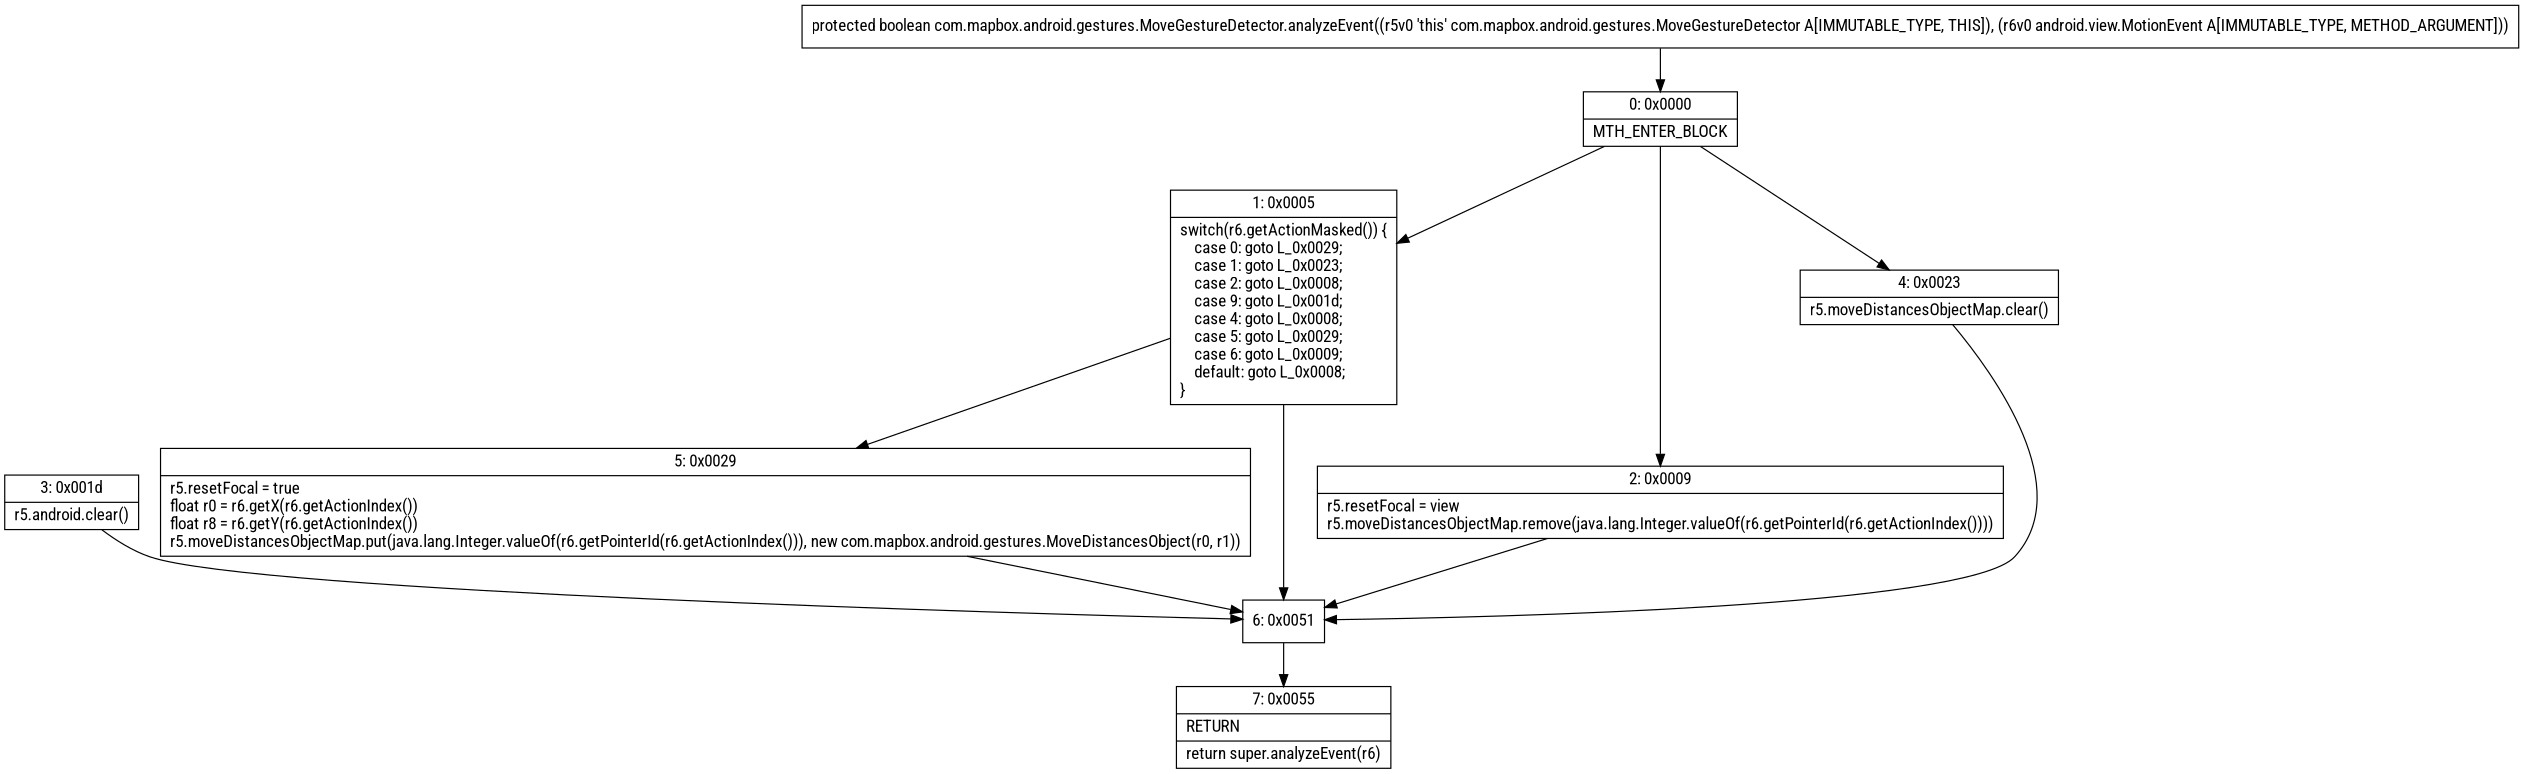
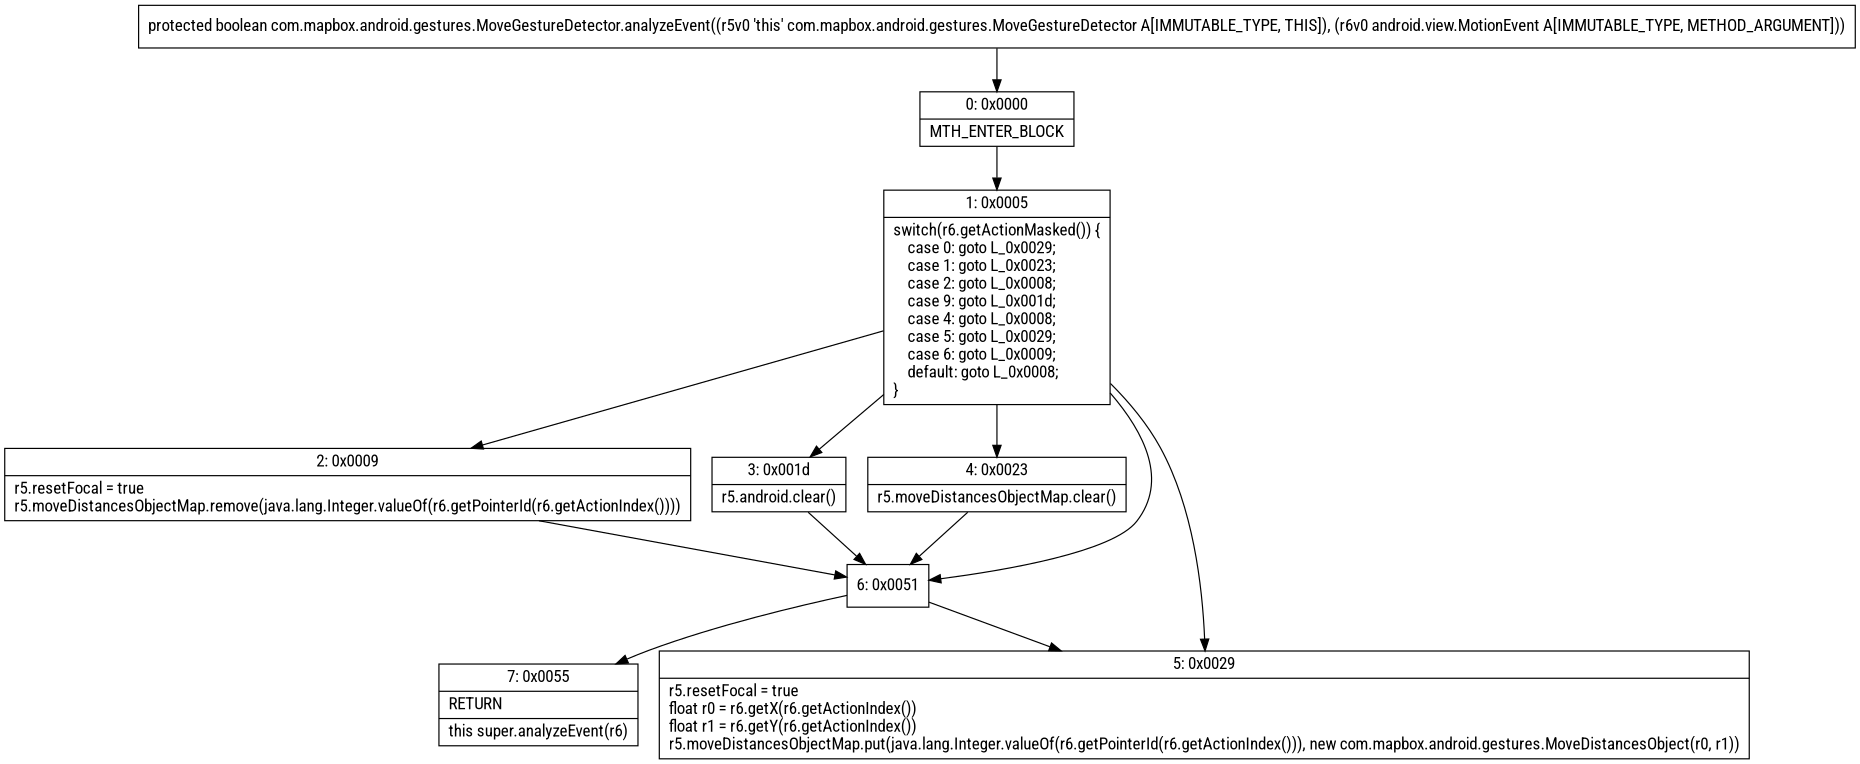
(1790, 205) -> (997, 425)
(1660, 300) -> (683, 388)
none -> (852, 422)
(1393, 506) -> (79, 489)
(294, 524) -> (793, 727)
(1099, 583) -> (989, 624)
(1284, 754) -> (538, 732)
